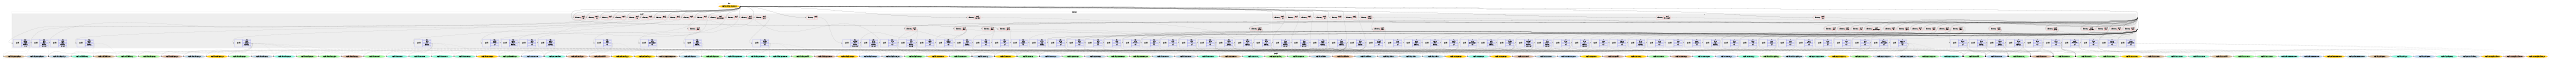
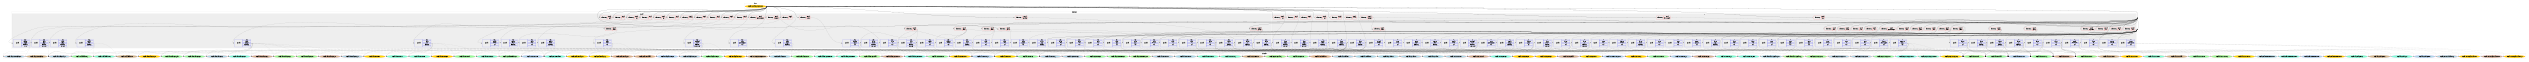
(397, 57) -> (375, 57)
(2177, 57) -> (2132, 57)
(2244, 57) -> none
